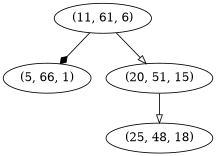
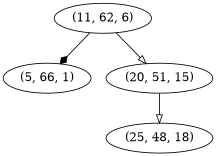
(103, 18) -> (103, 18)
